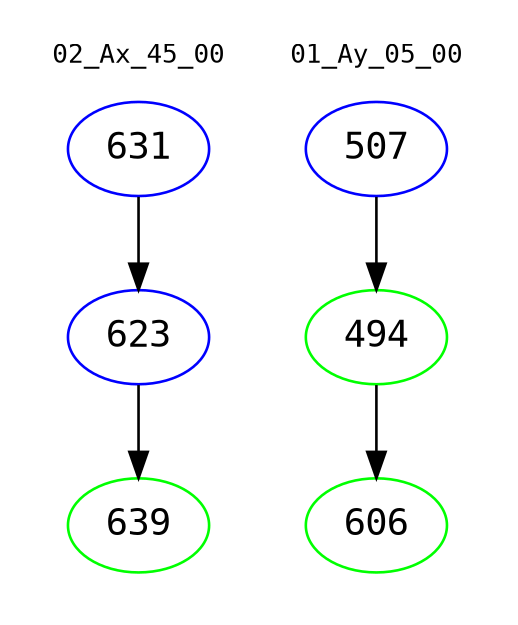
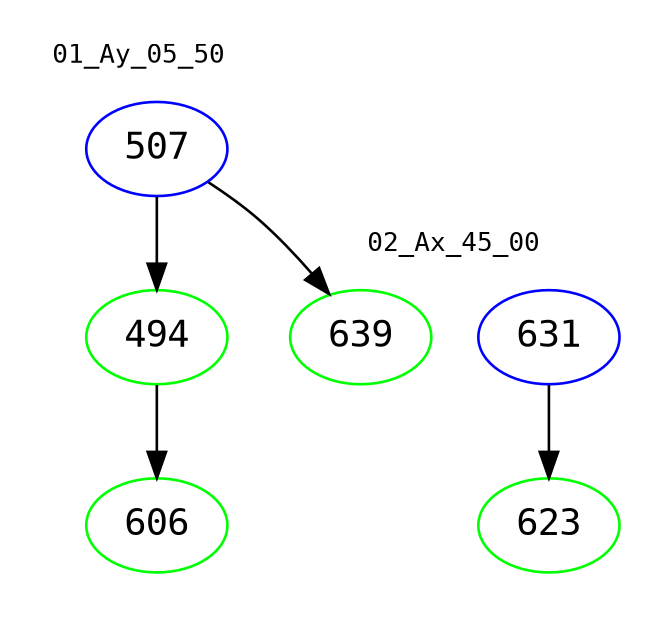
(378, 56) -> (140, 56)
(139, 337) -> (549, 525)
(139, 418) -> (286, 245)
